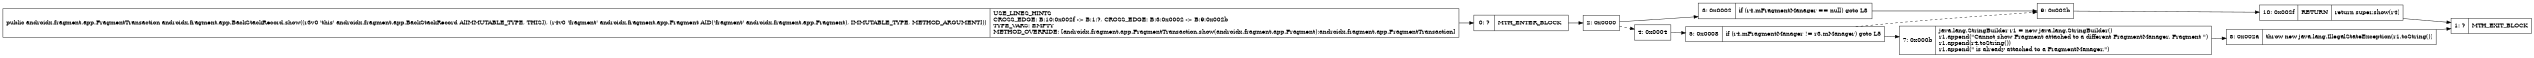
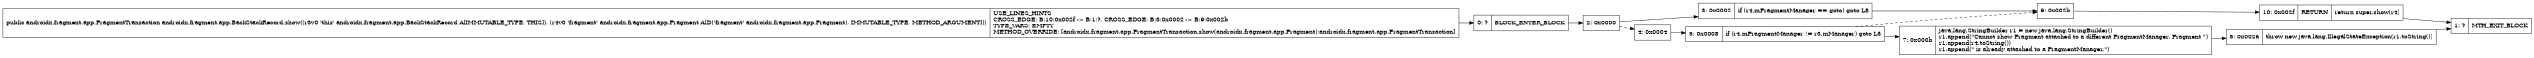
(1803, 11) -> (1803, 11)
(1530, 23) -> (1530, 23)
